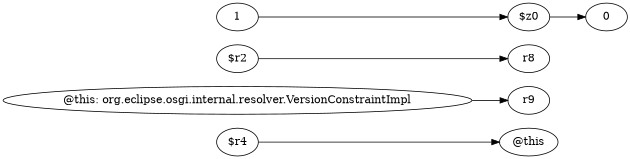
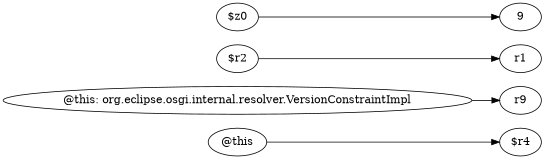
(237, 17) -> none
(607, 17) -> (521, 17)
(529, 59) -> (521, 59)
(375, 142) -> (379, 142)
